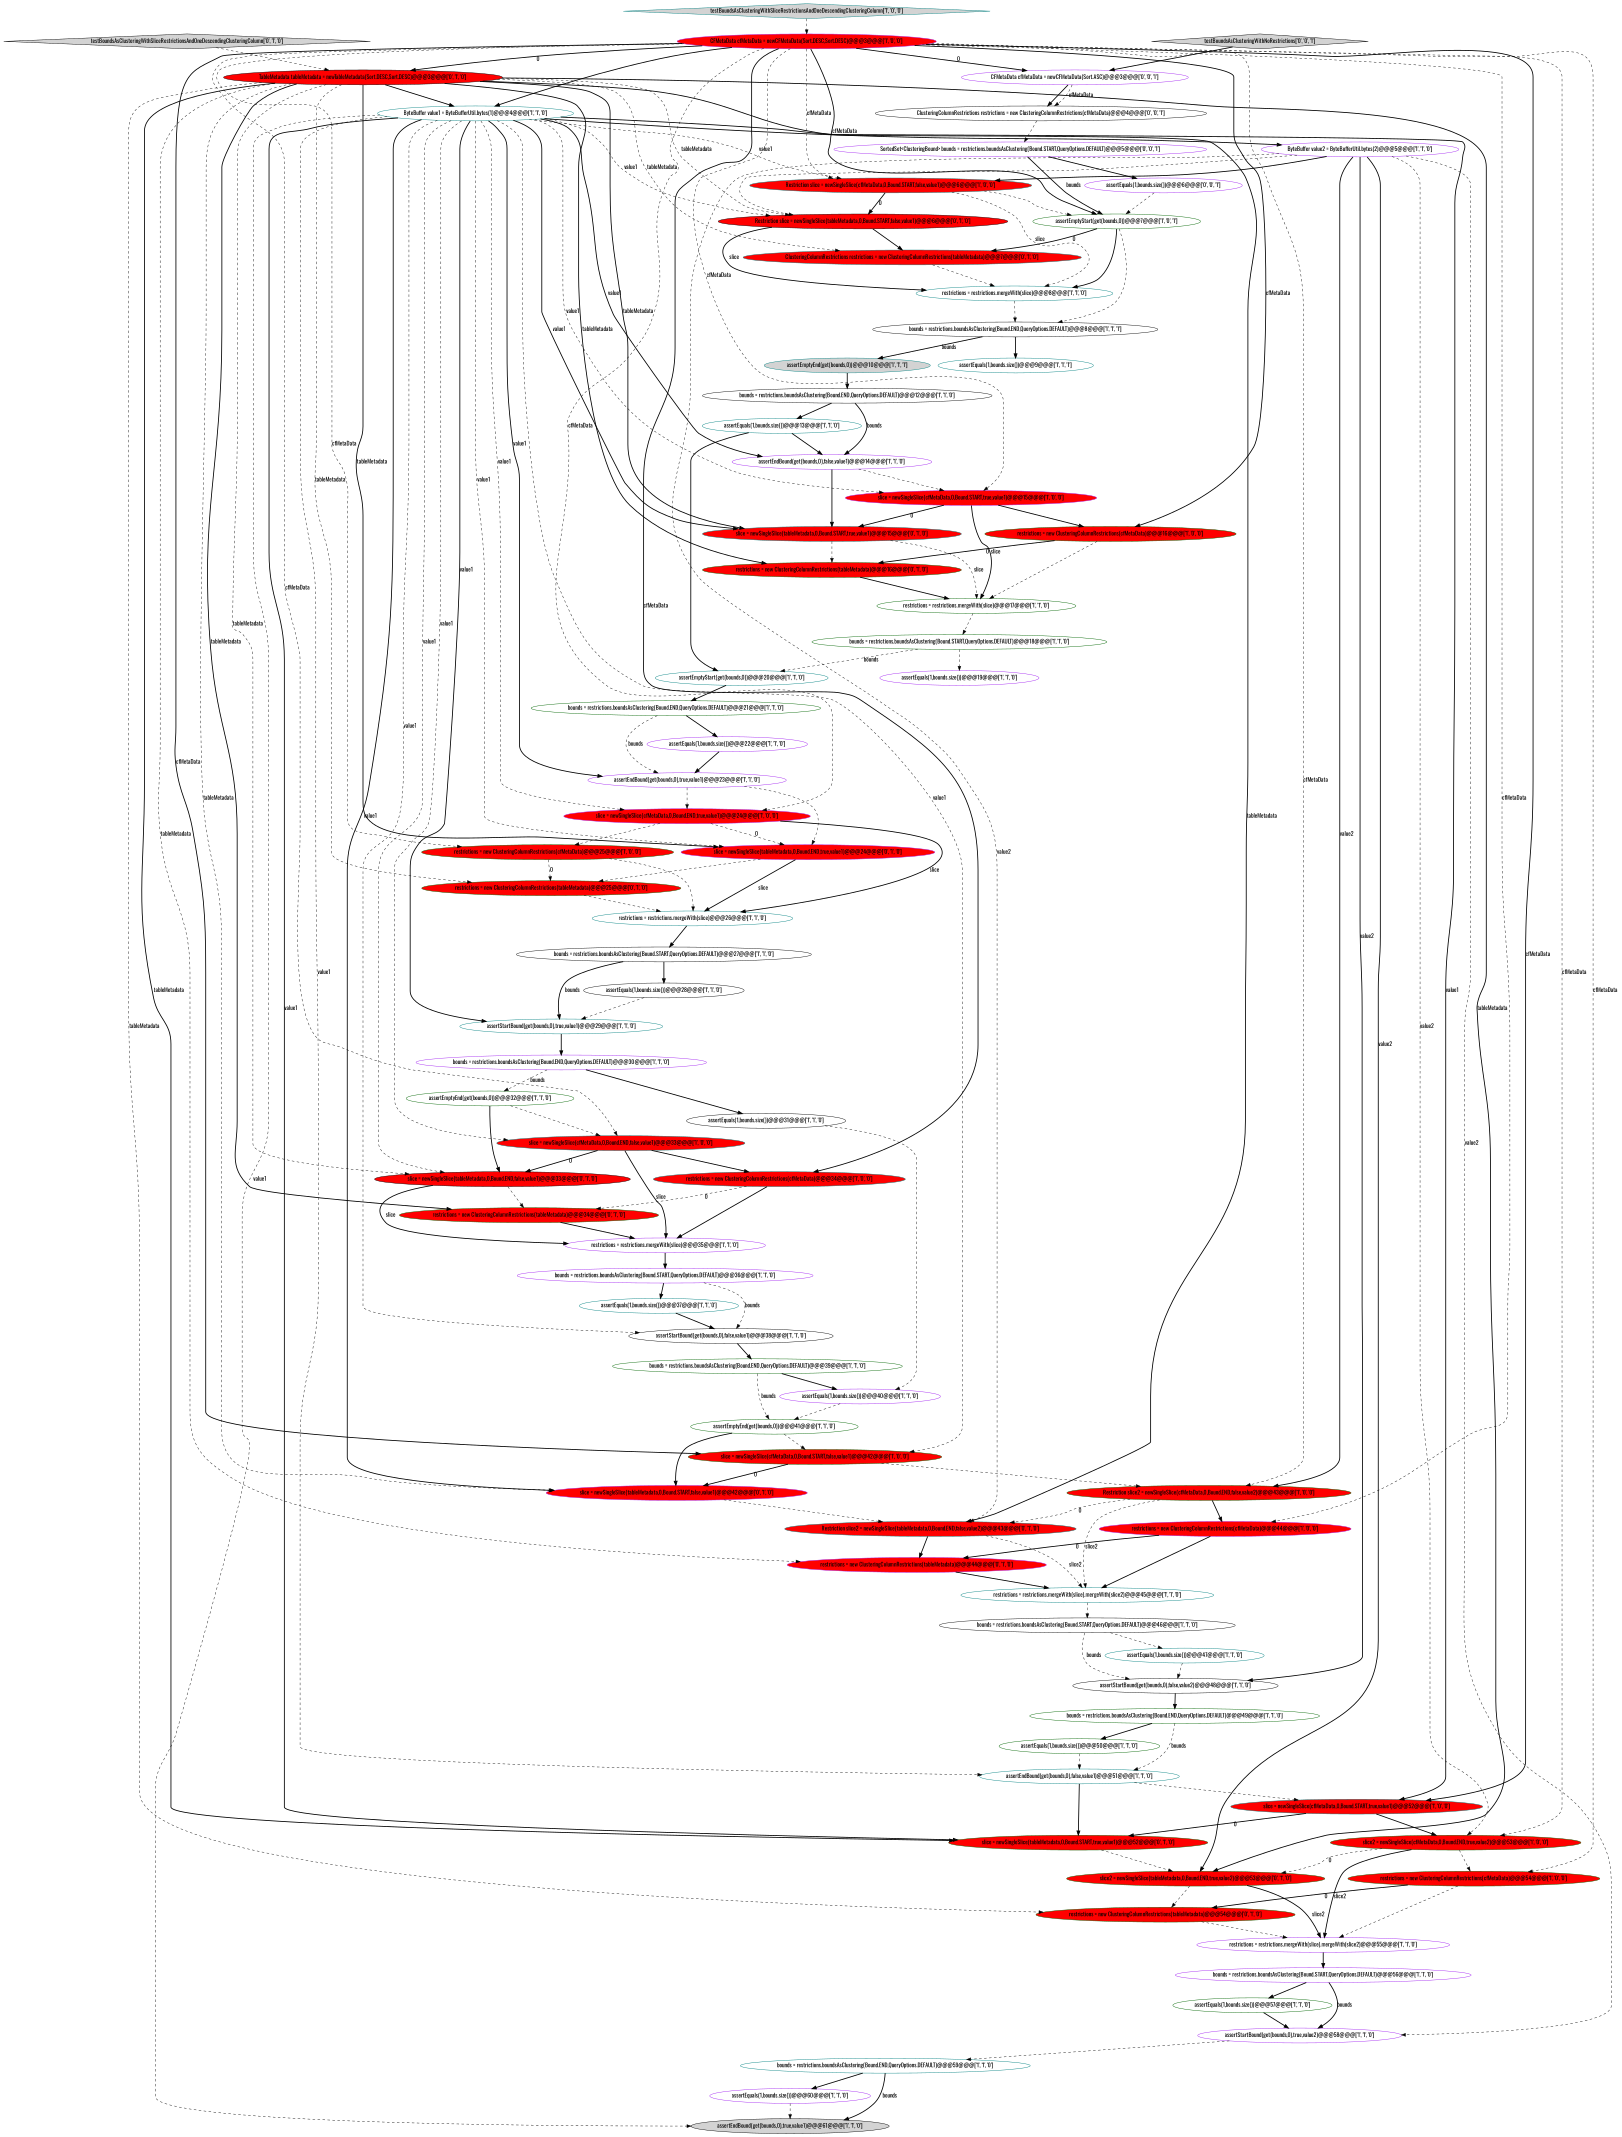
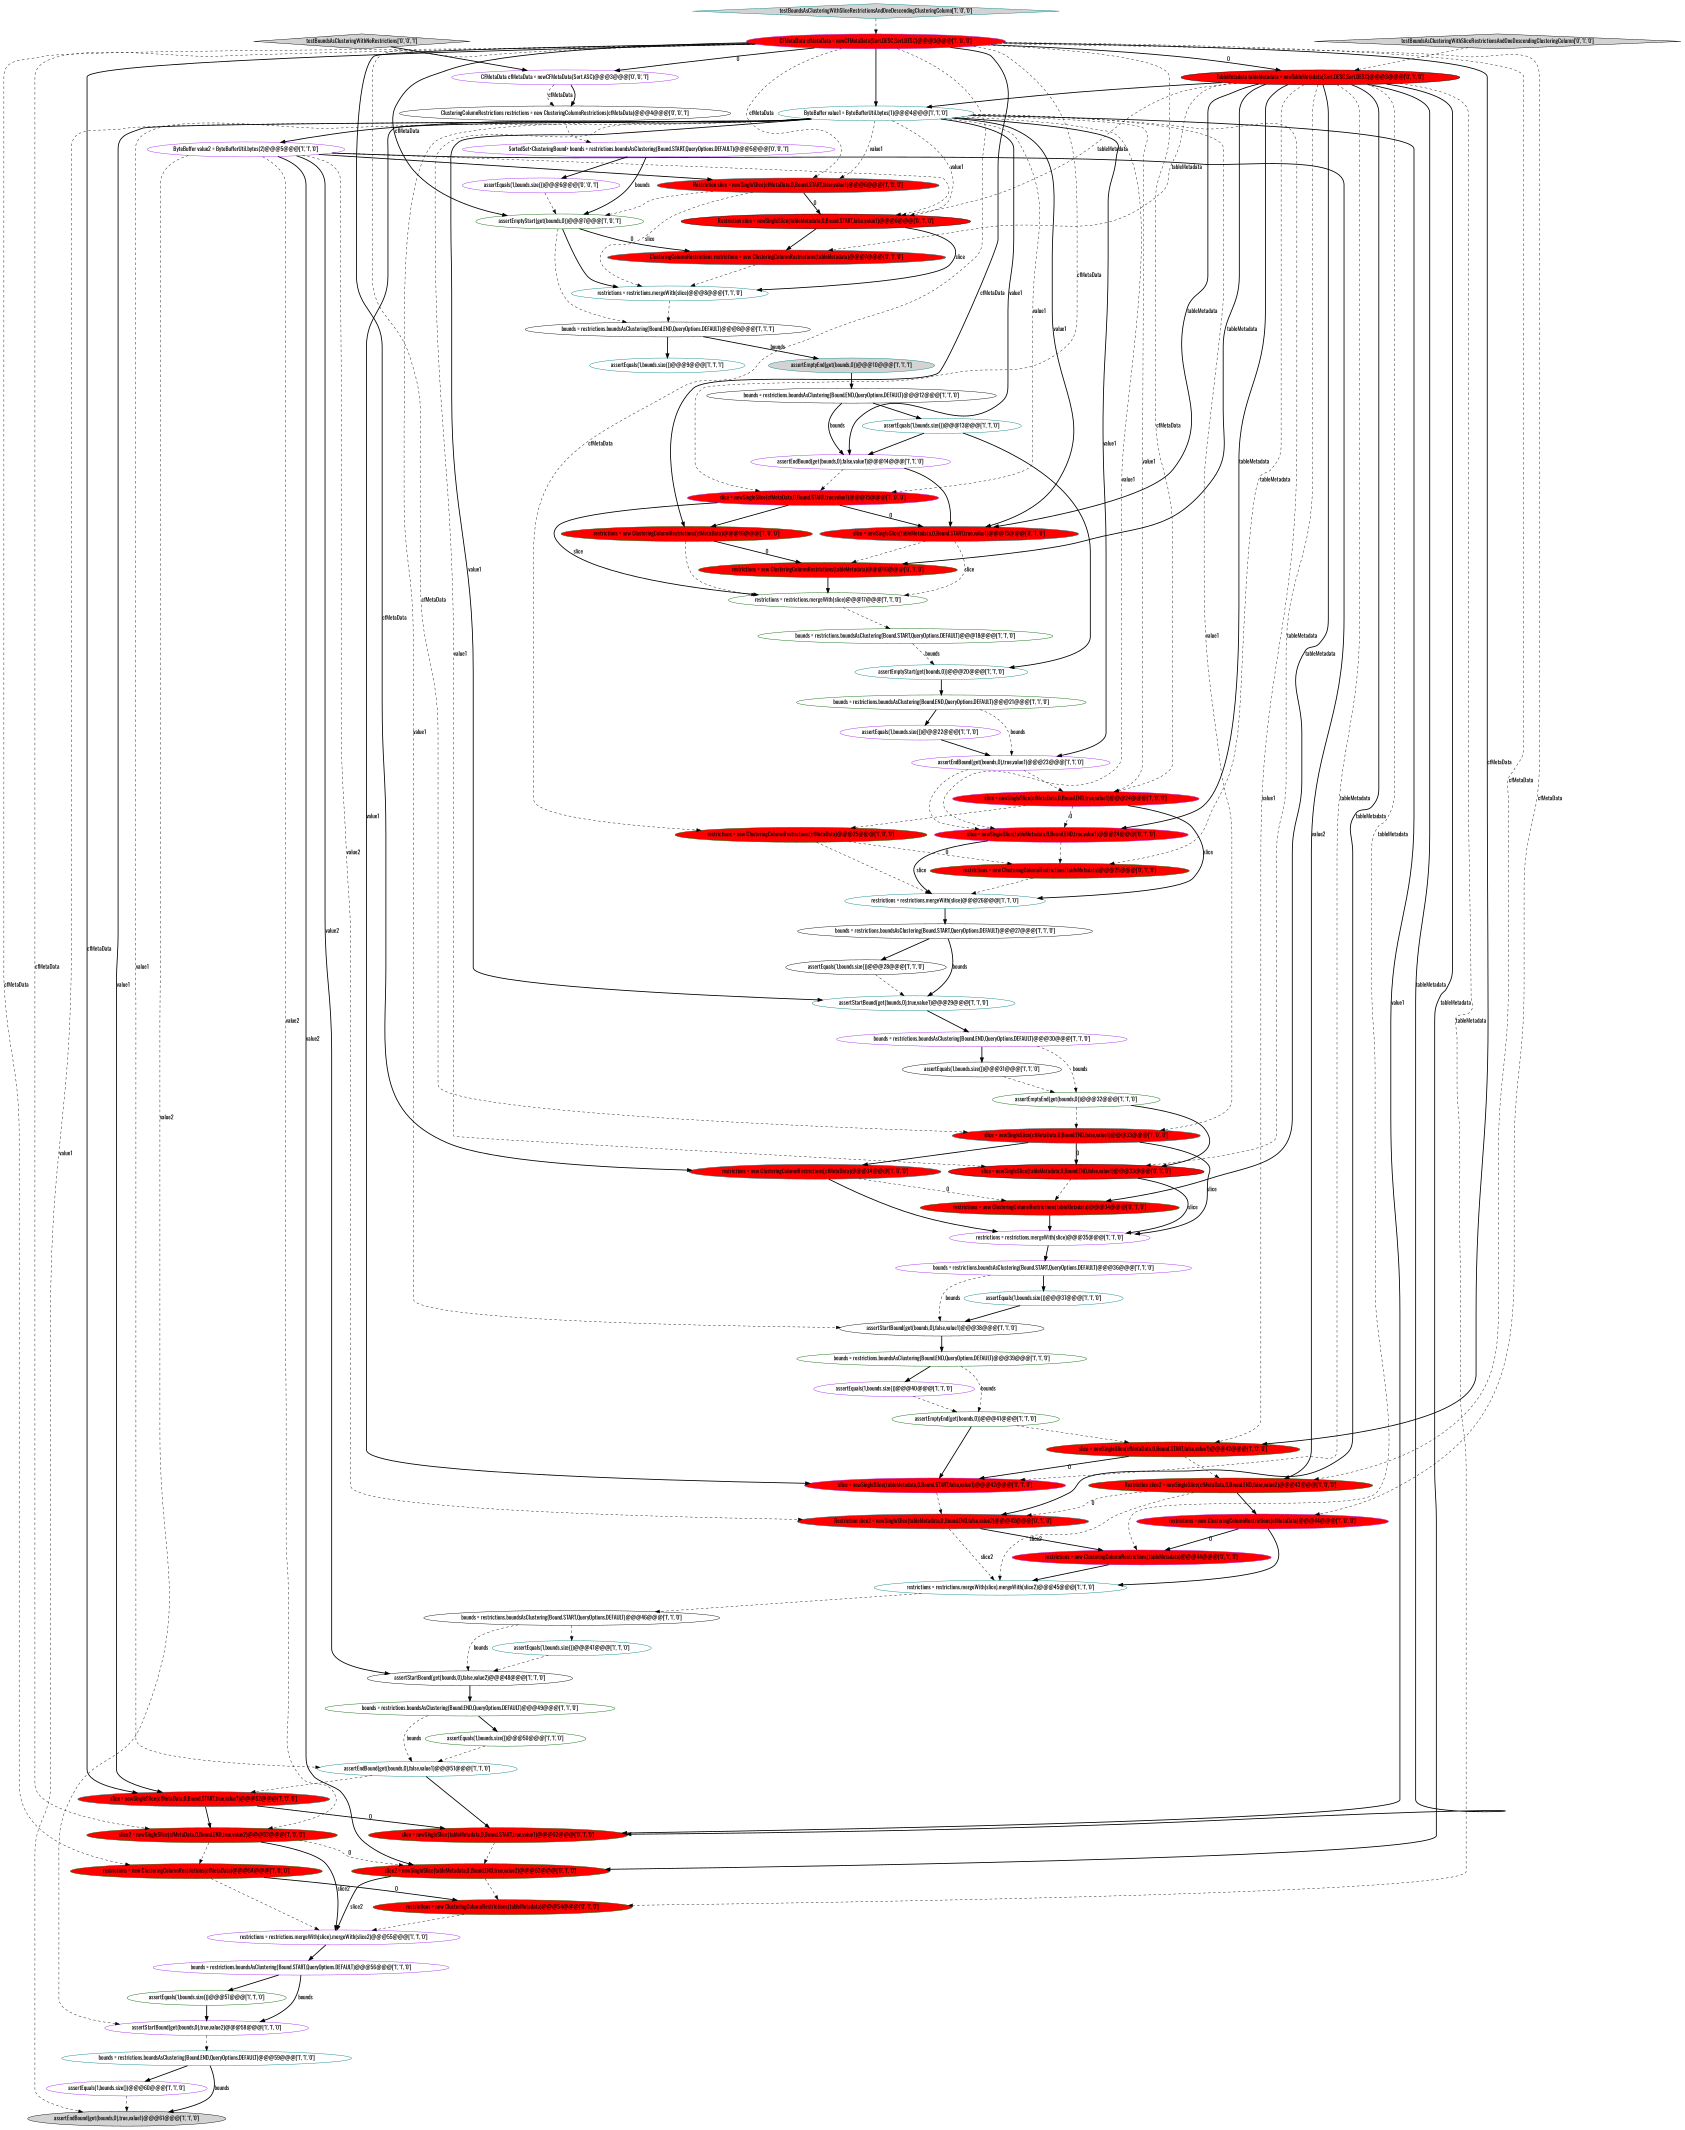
(959, 678) -> none
(917, 1227) -> (1027, 1084)
